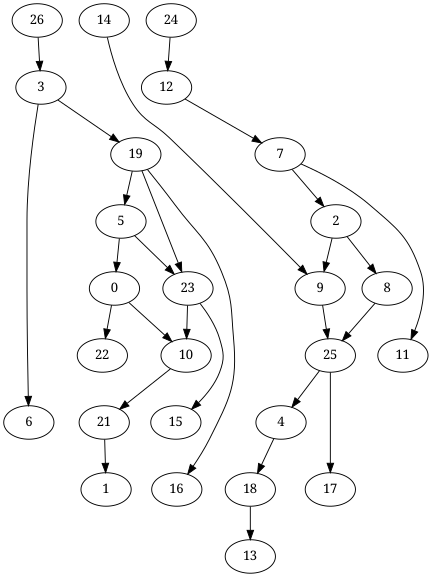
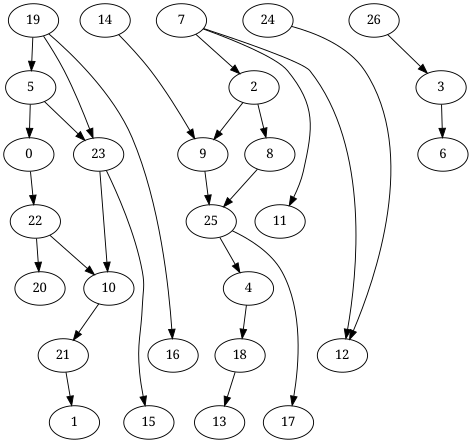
(85, 118) -> none
(219, 119) -> (344, 139)
none -> (40, 288)
(147, 319) -> (69, 252)
